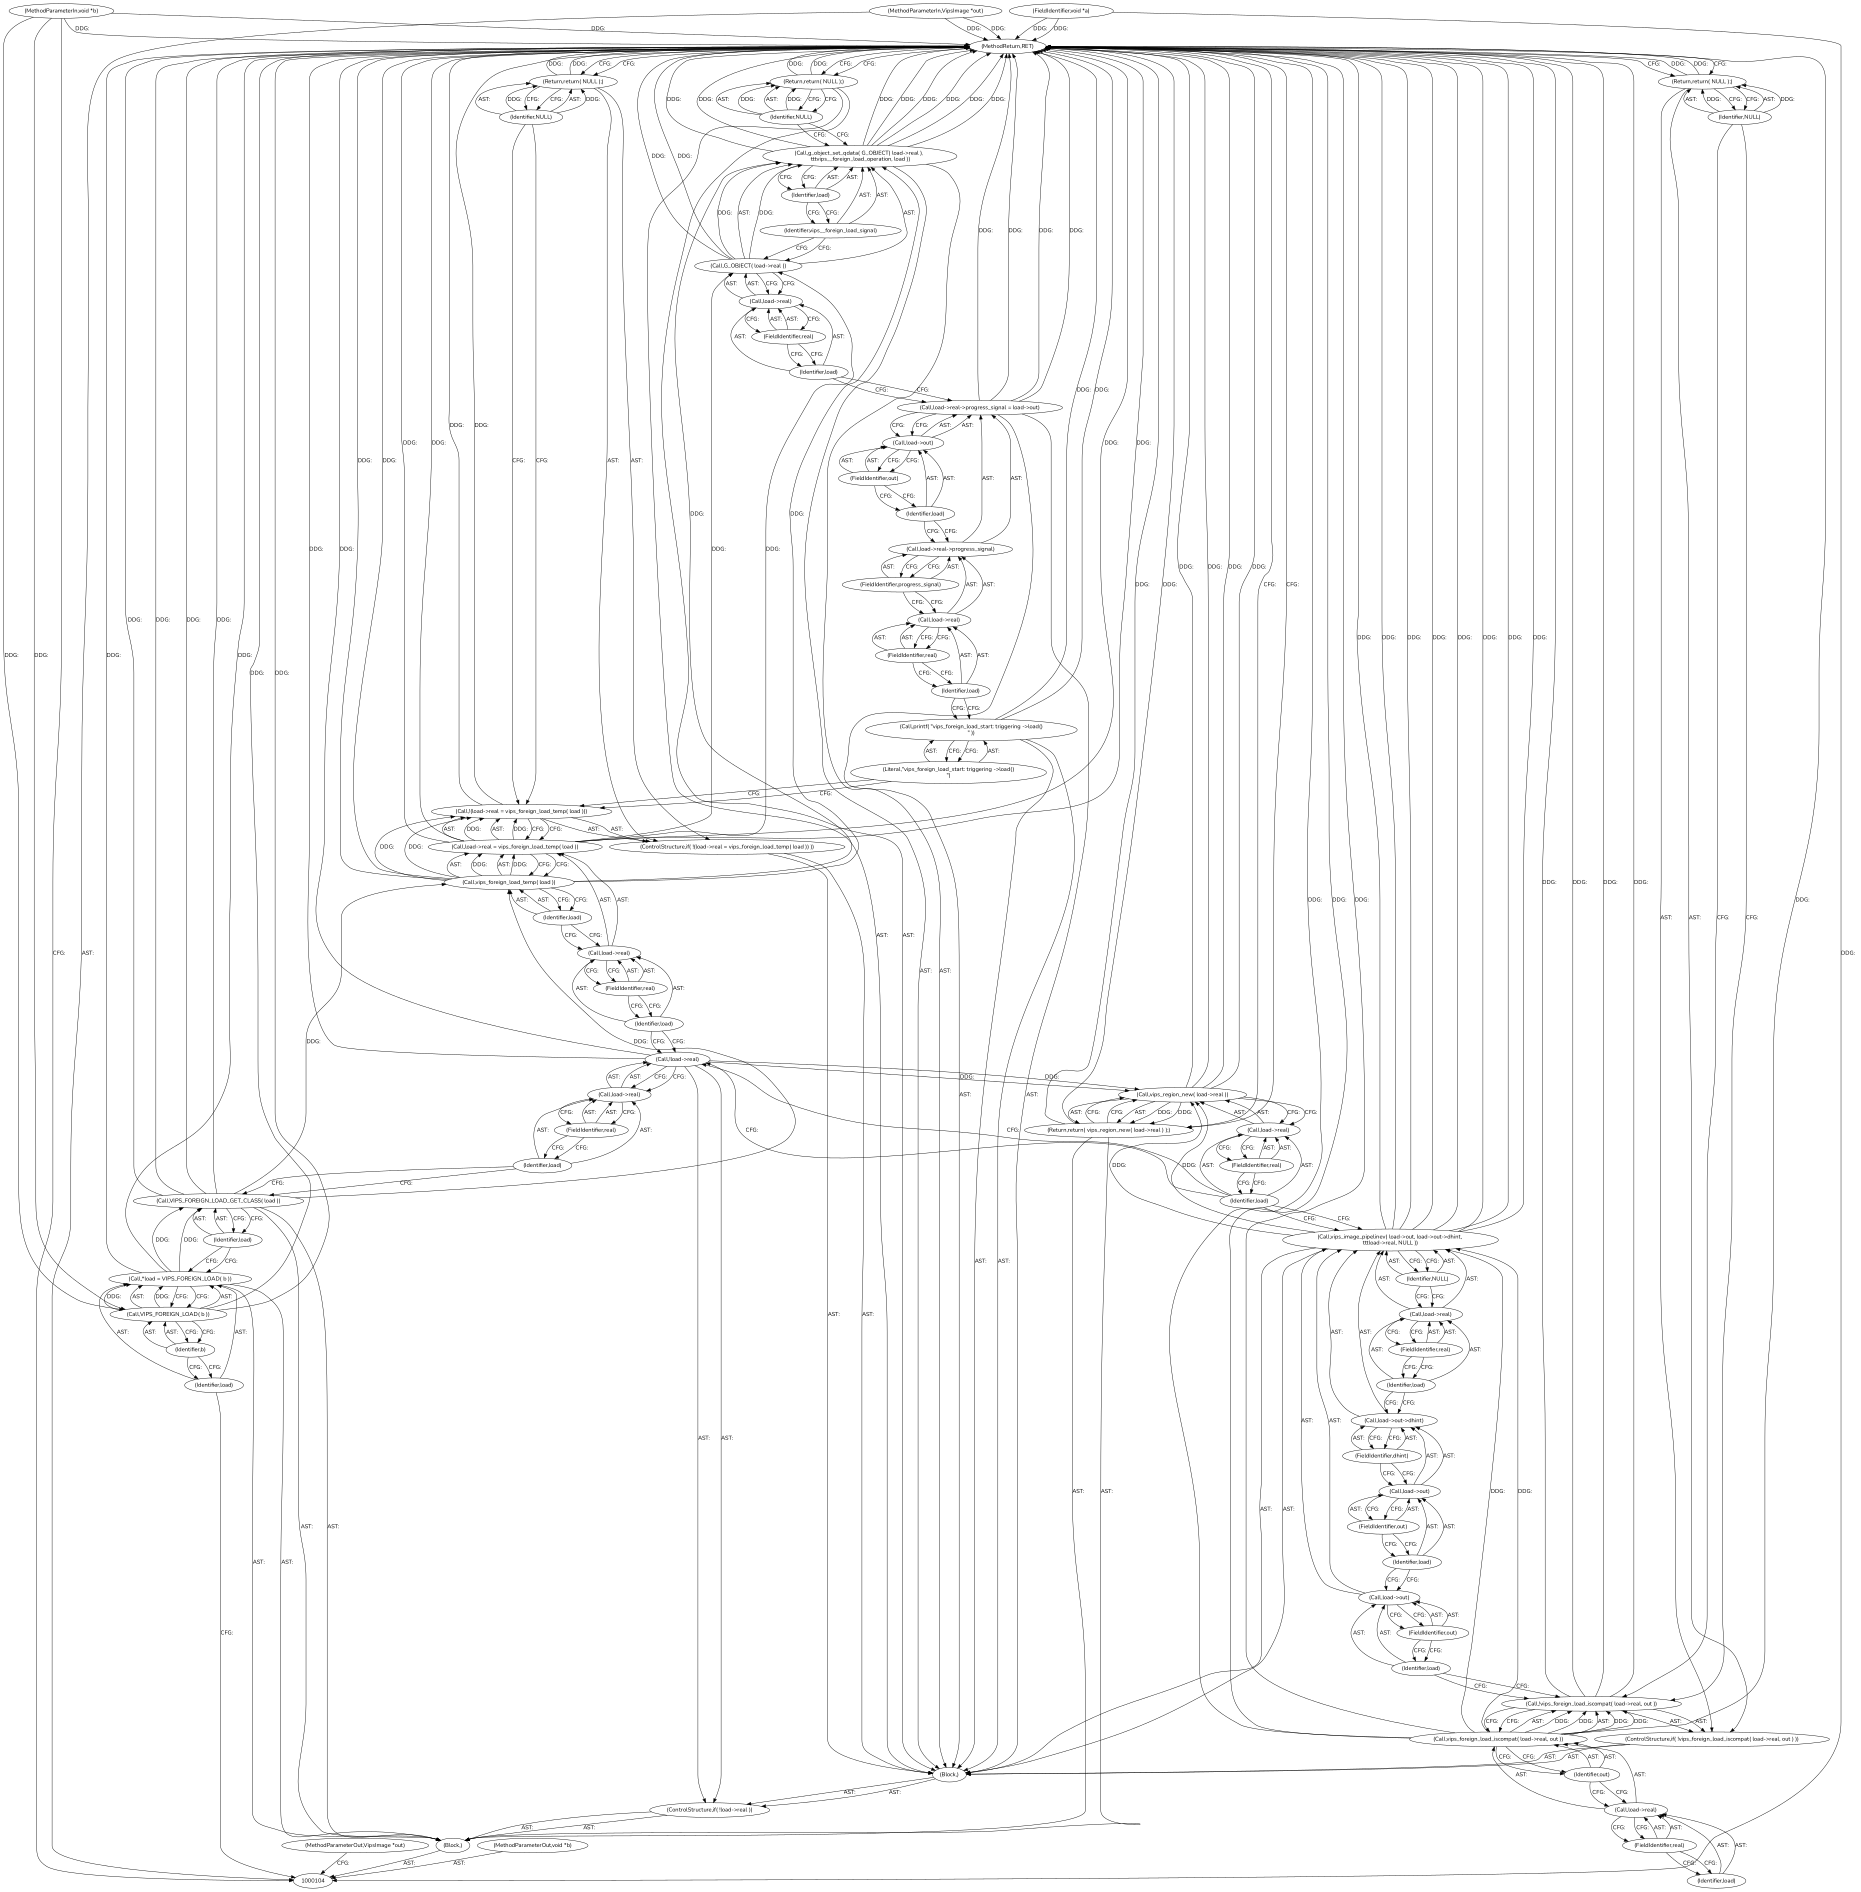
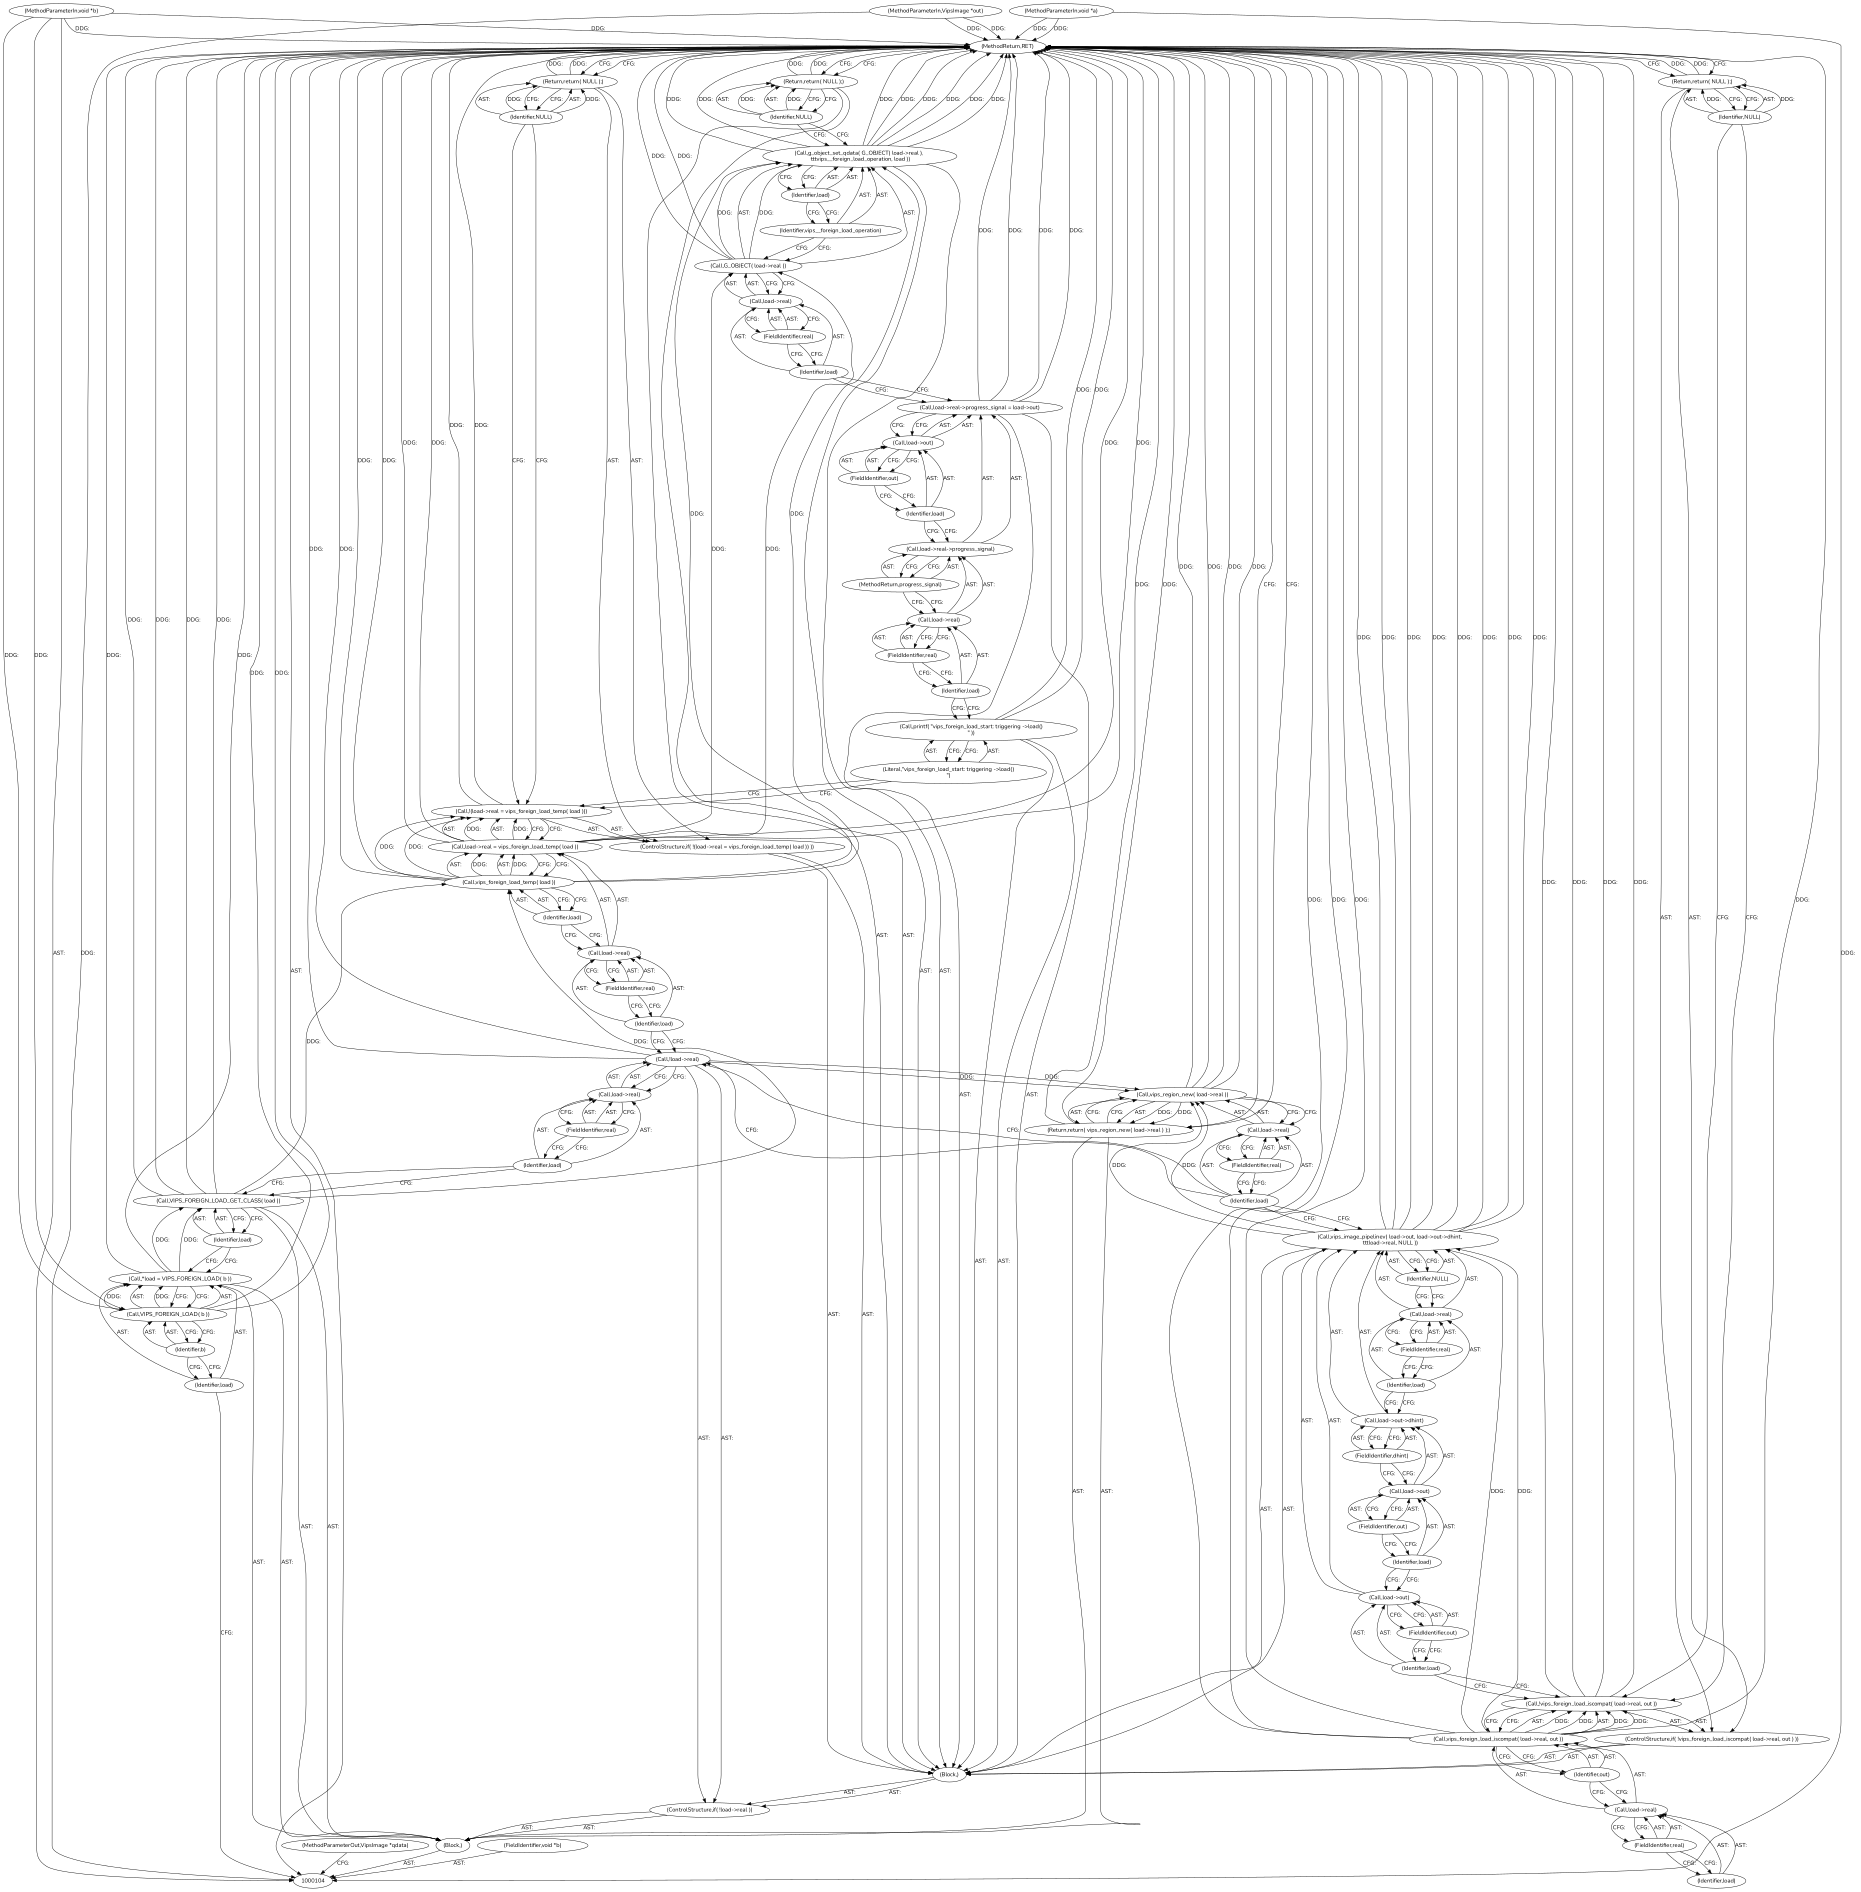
(1061, 11) -> (1061, 11)
(831, 231) -> (831, 231)
(901, 585) -> (901, 585)
none -> (291, 657)
(60, 953) -> (60, 953)
(89, 953) -> (89, 953)
(355, 1845) -> (355, 1845)
(533, 1845) -> (533, 1845)
